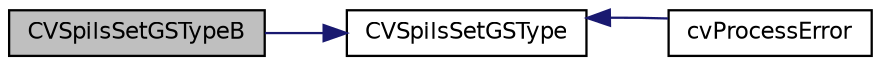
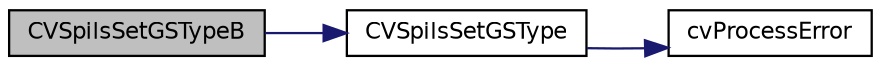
(639, 18) -> (616, 48)
